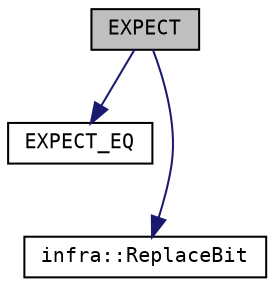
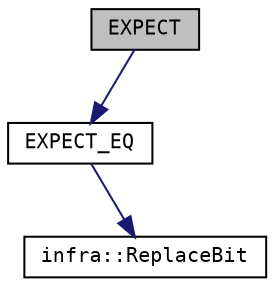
(173, 133) -> (108, 191)
